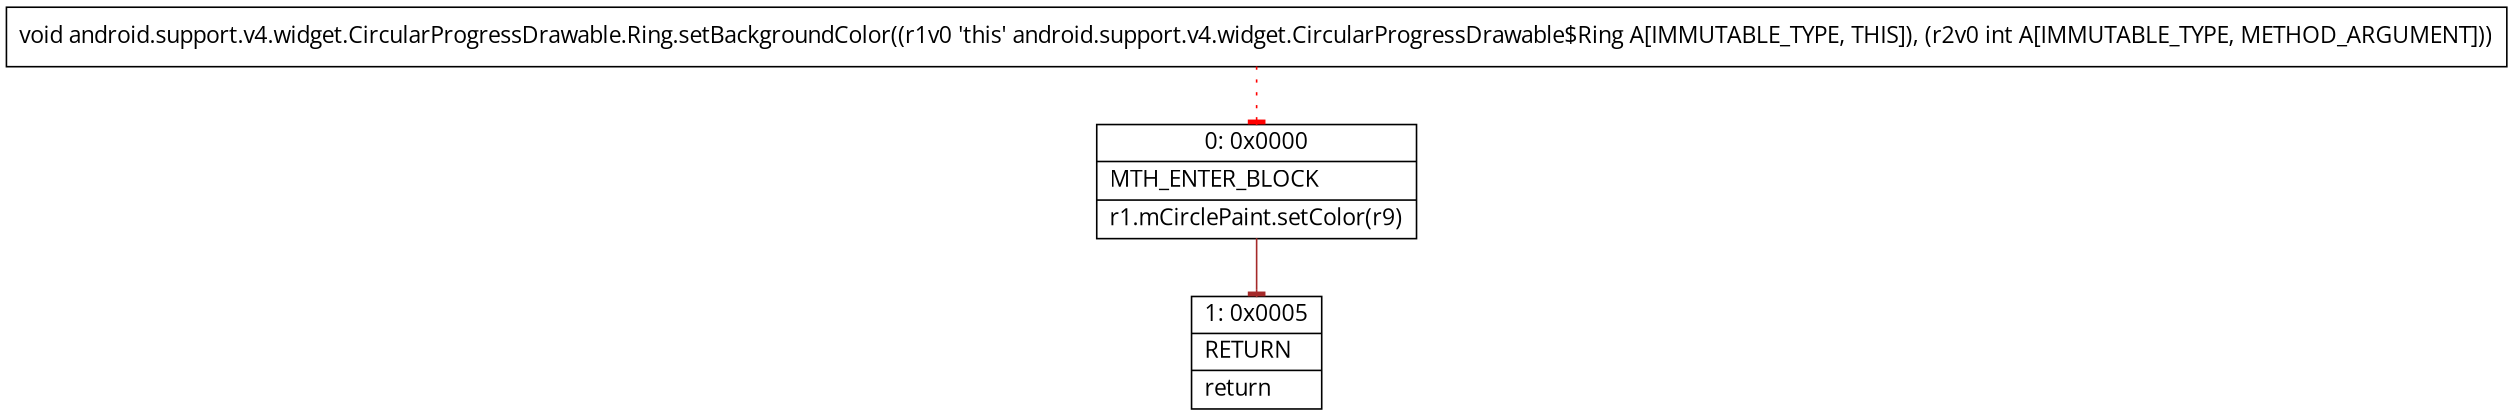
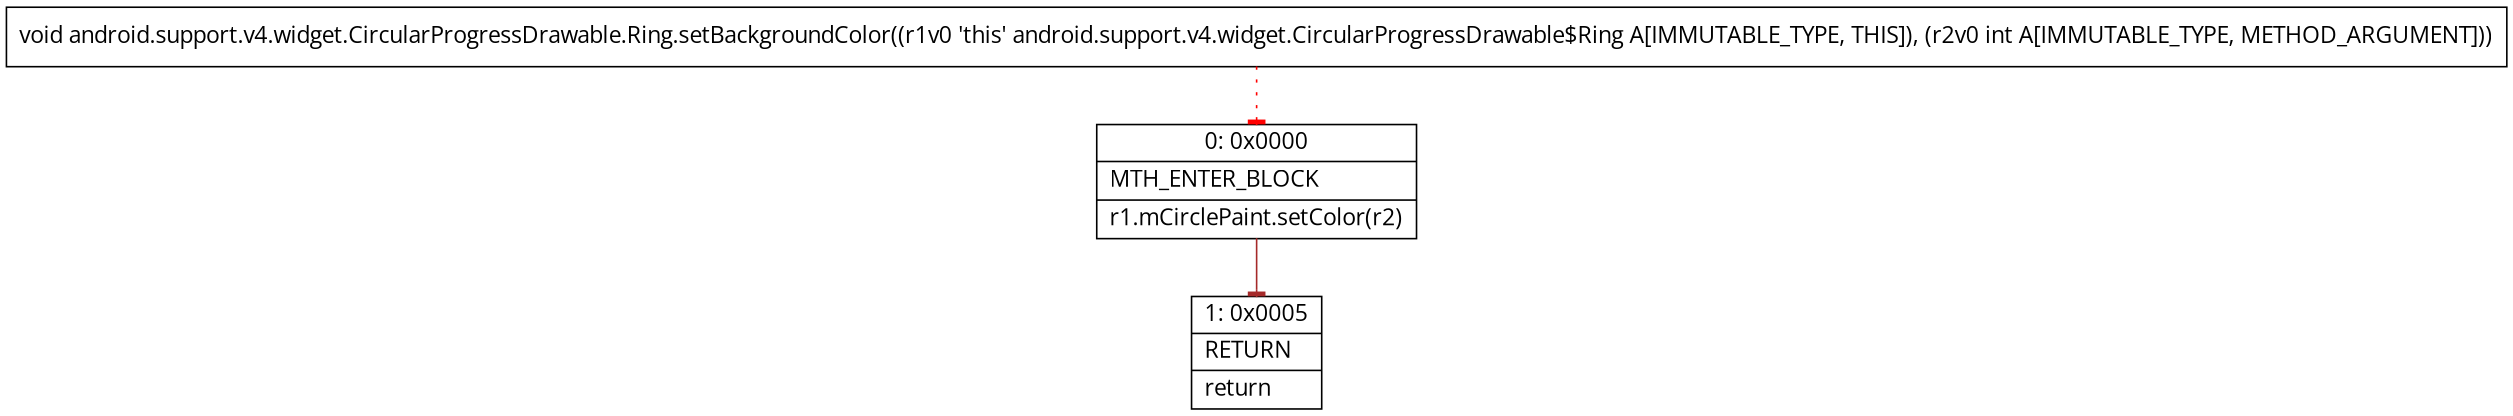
(1257, 219) -> (1257, 219)
